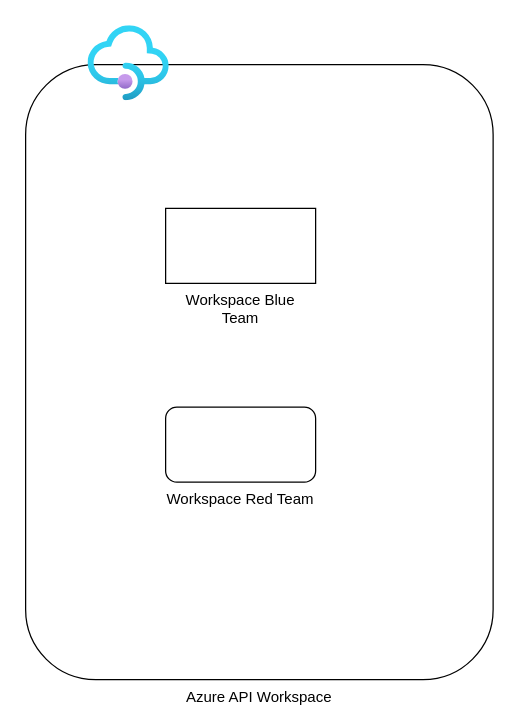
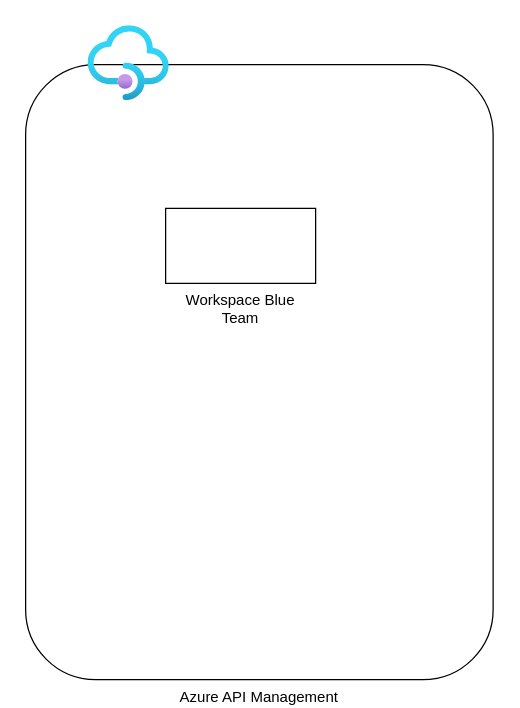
(241, 444) -> none
(259, 697) -> (259, 697)
